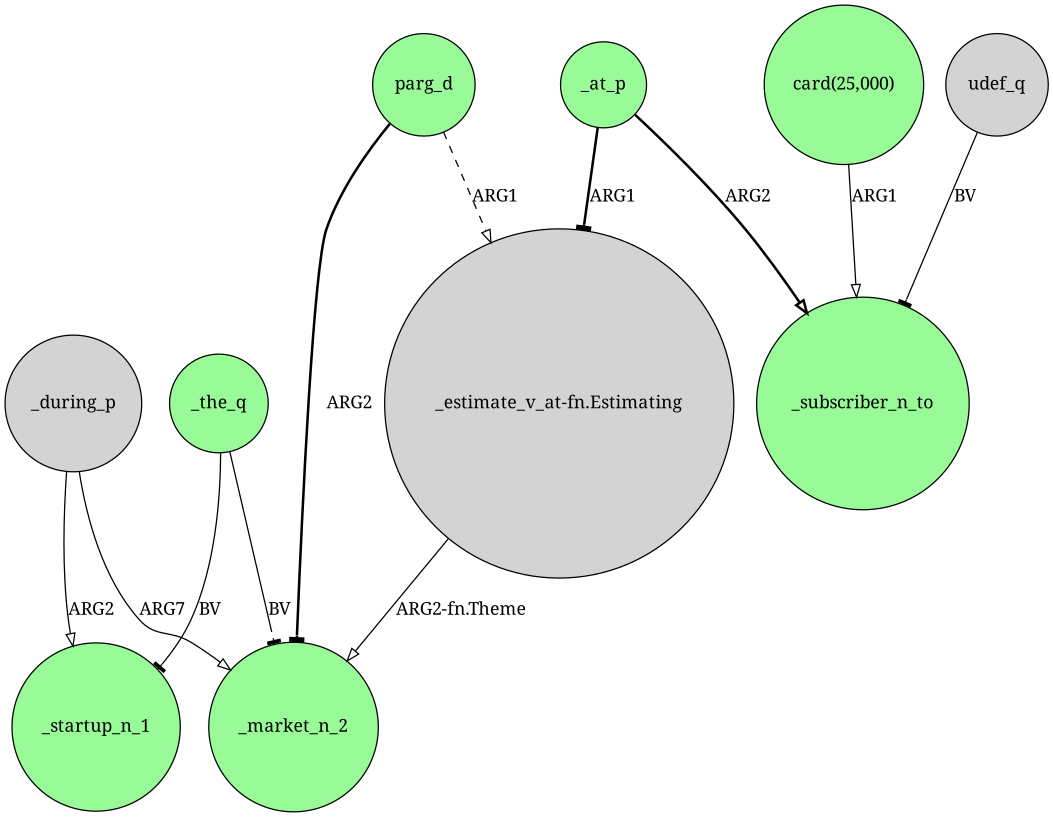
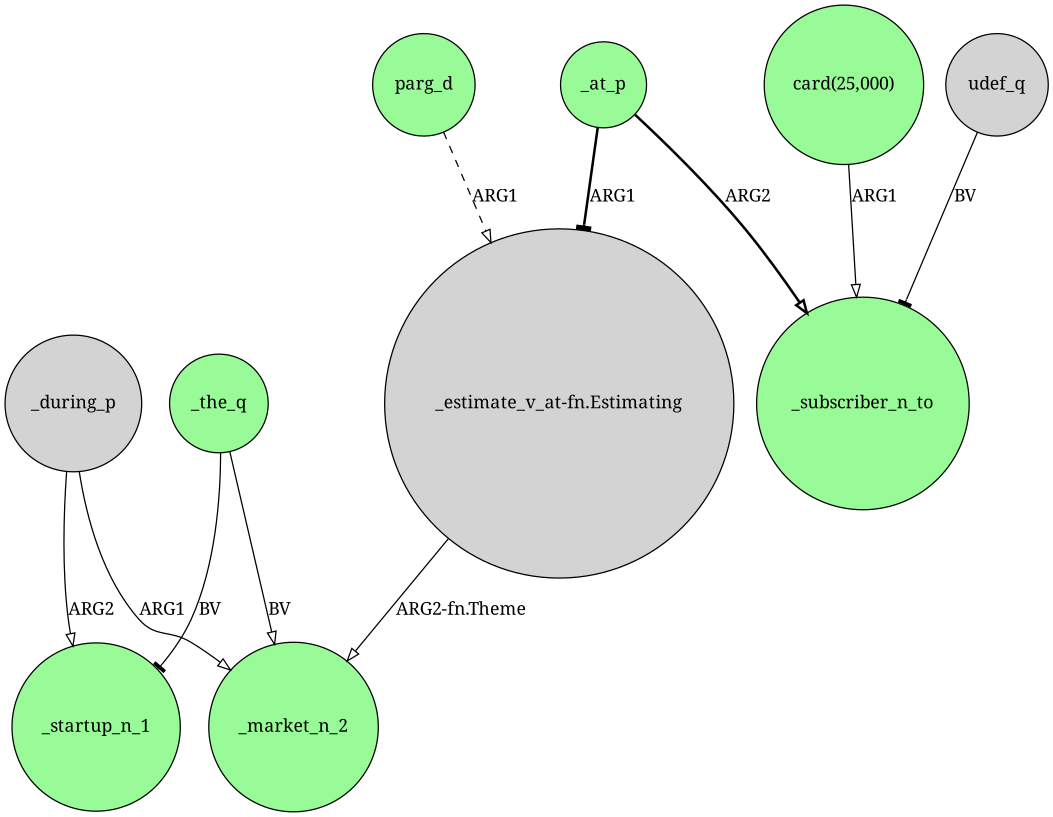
(311, 370) -> none
(251, 542) -> (251, 542)
(163, 610) -> (163, 610)
